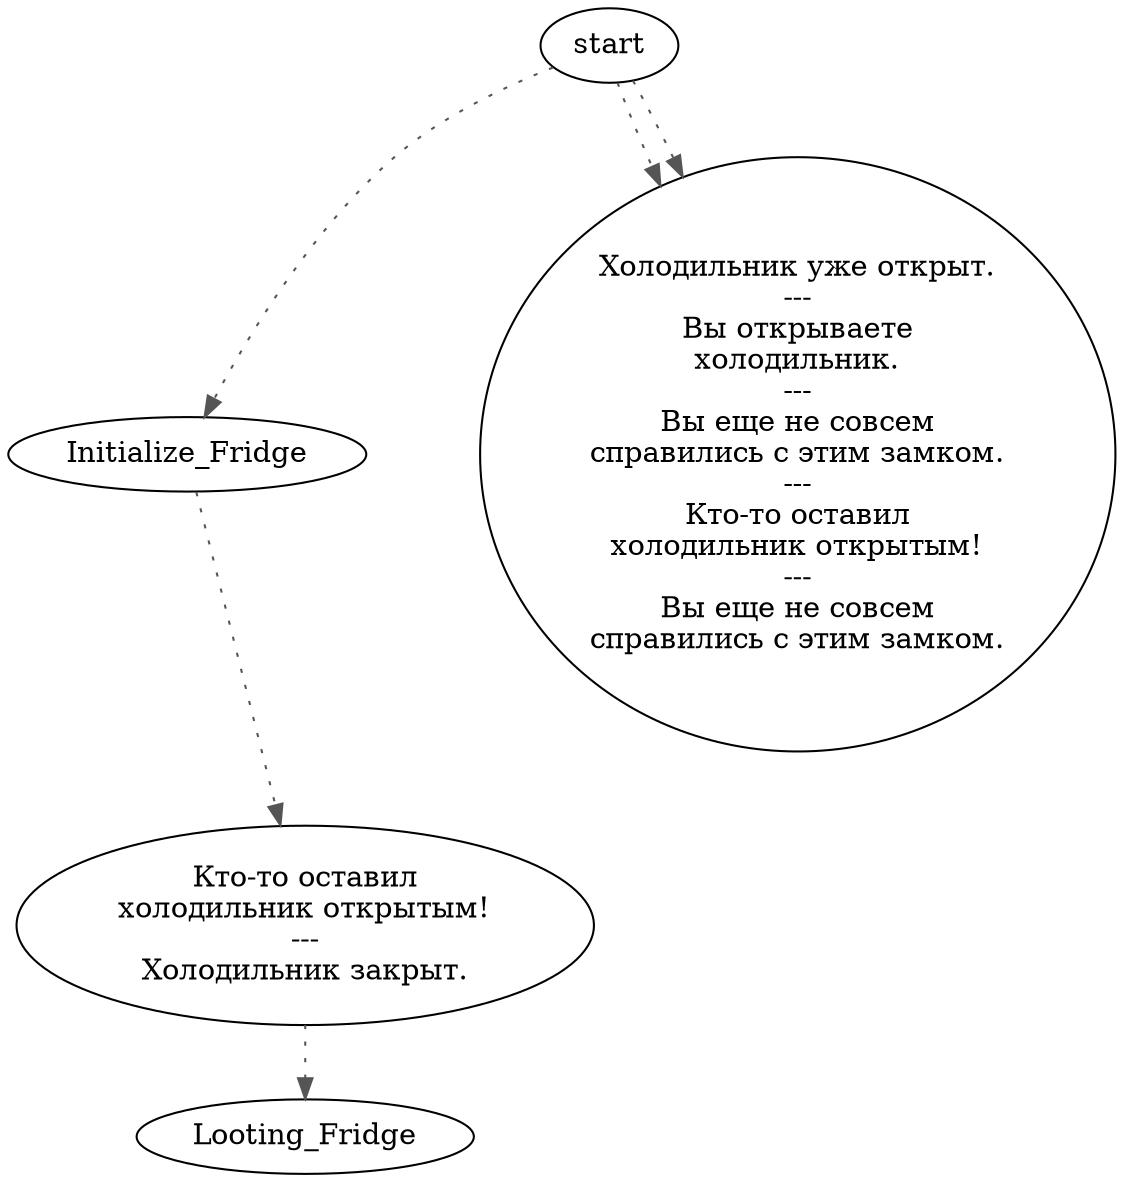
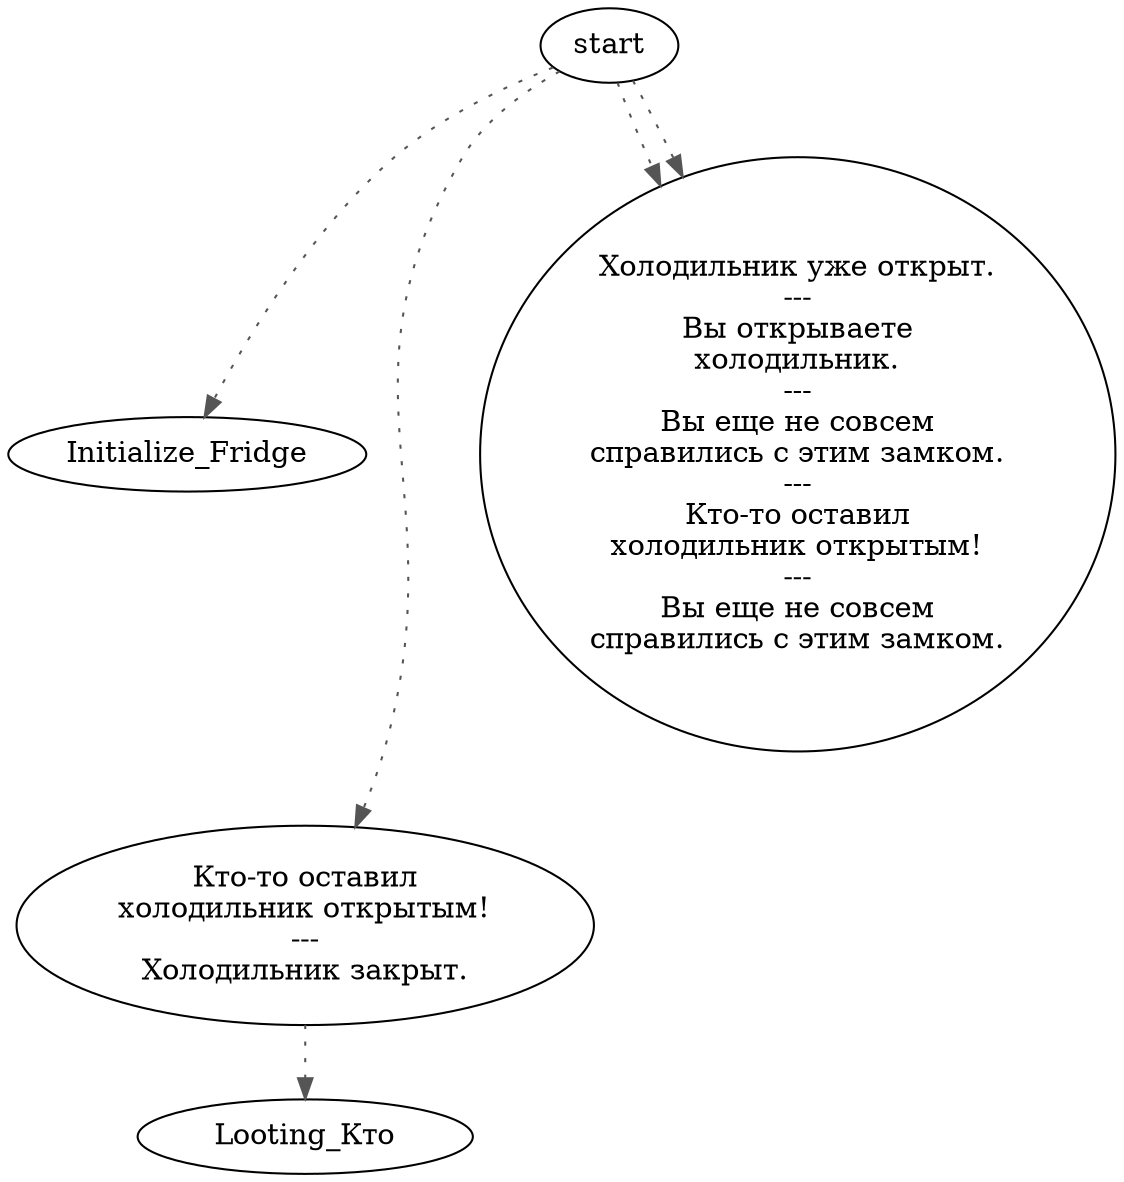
(236, 649) -> (399, 414)
(305, 1137) -> (305, 1137)
